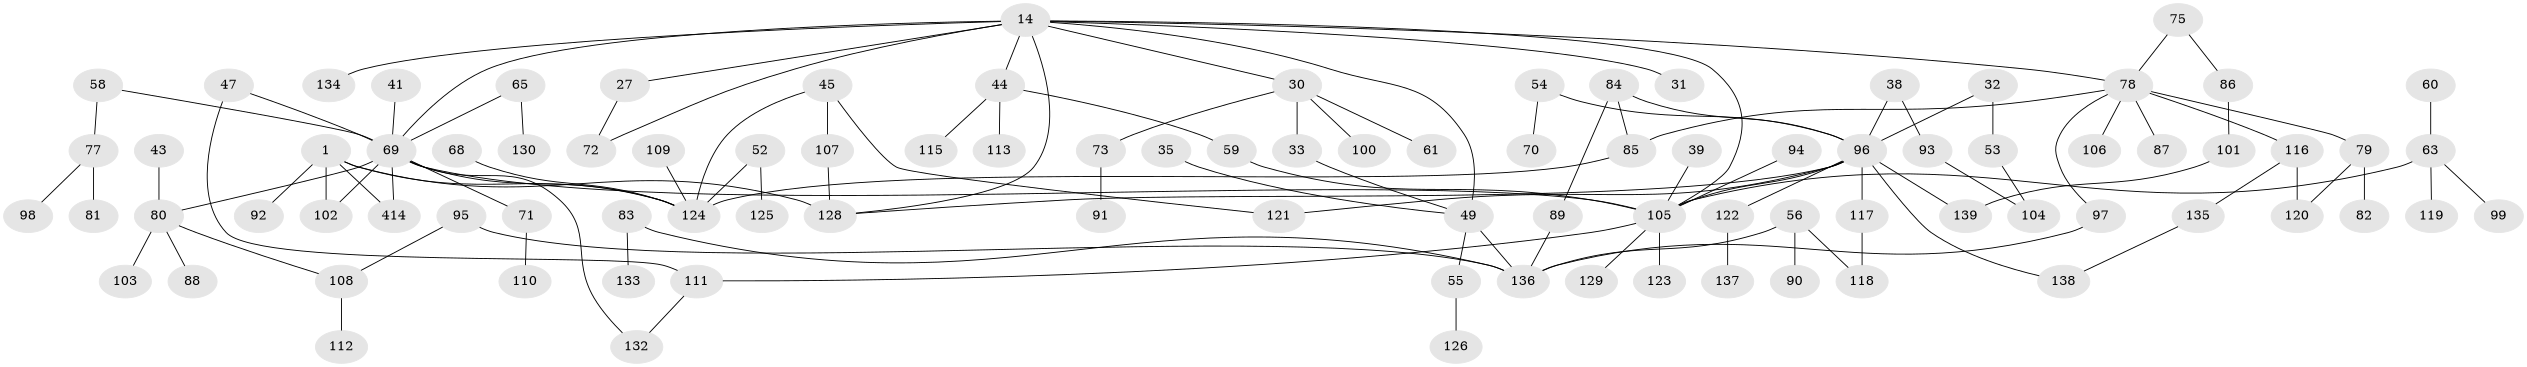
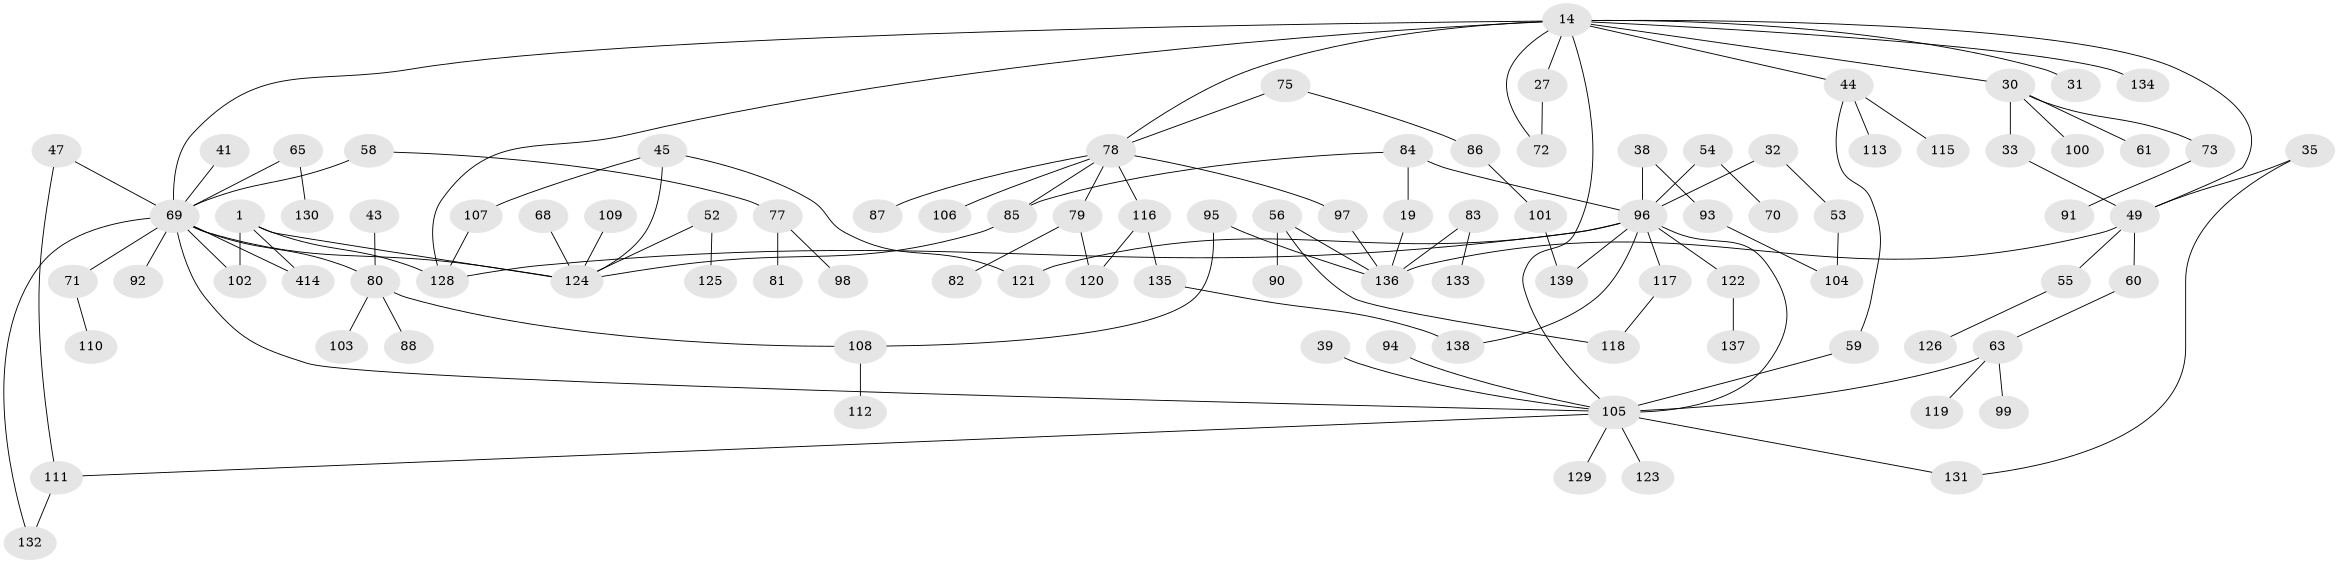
(299, 177) -> (156, 249)
(1558, 216) -> (1408, 216)
none -> (2134, 249)
none -> (1957, 478)
